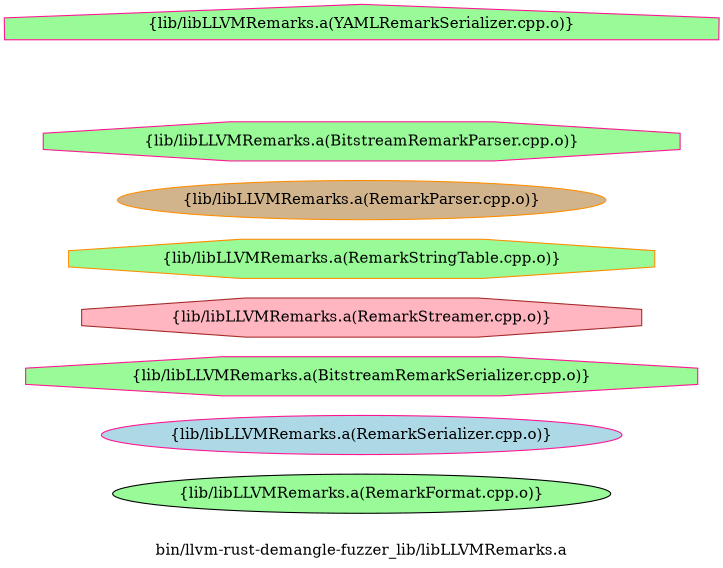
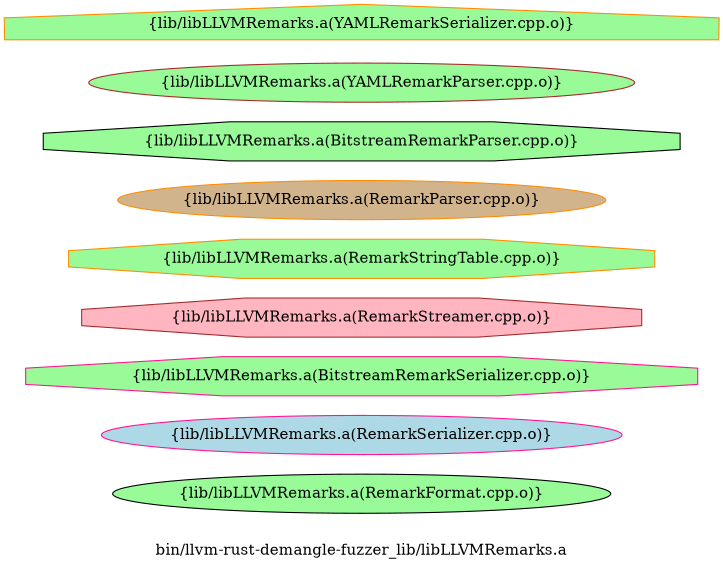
(362, 24) -> (362, 24)
none -> (362, 83)
(362, 141) -> (362, 141)
